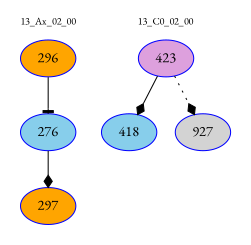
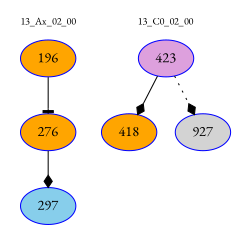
(48, 58) -> (48, 58)
(48, 132) -> (48, 132)
(129, 132) -> (129, 132)
(48, 206) -> (48, 206)
